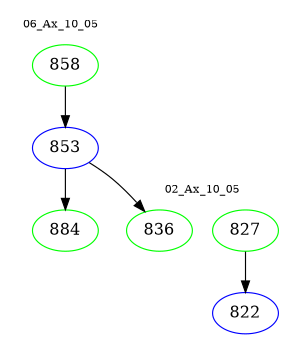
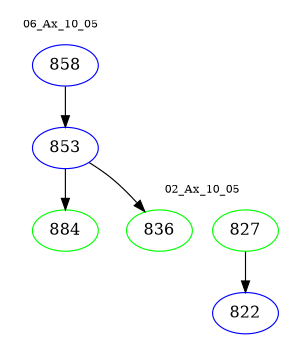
(65, 65) -> (65, 65)
